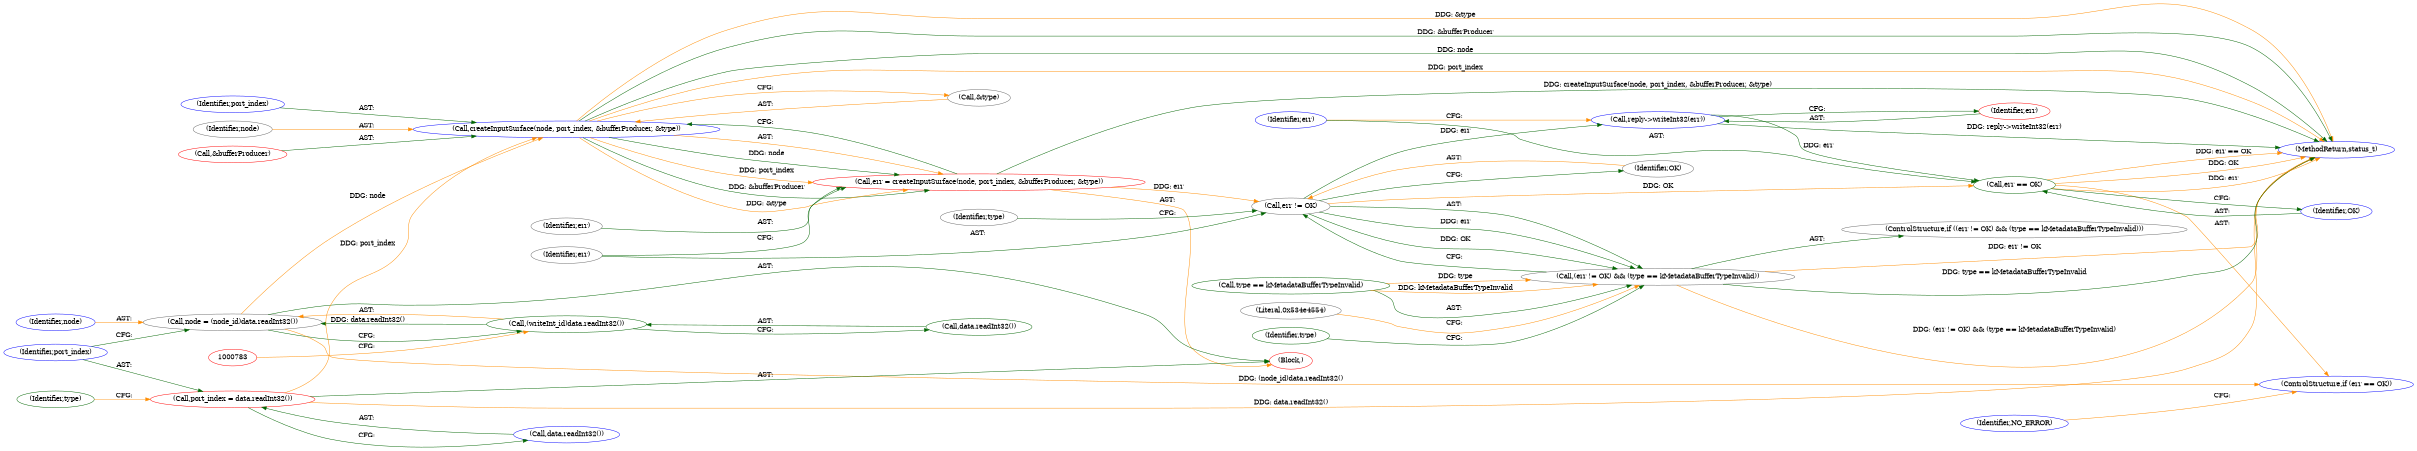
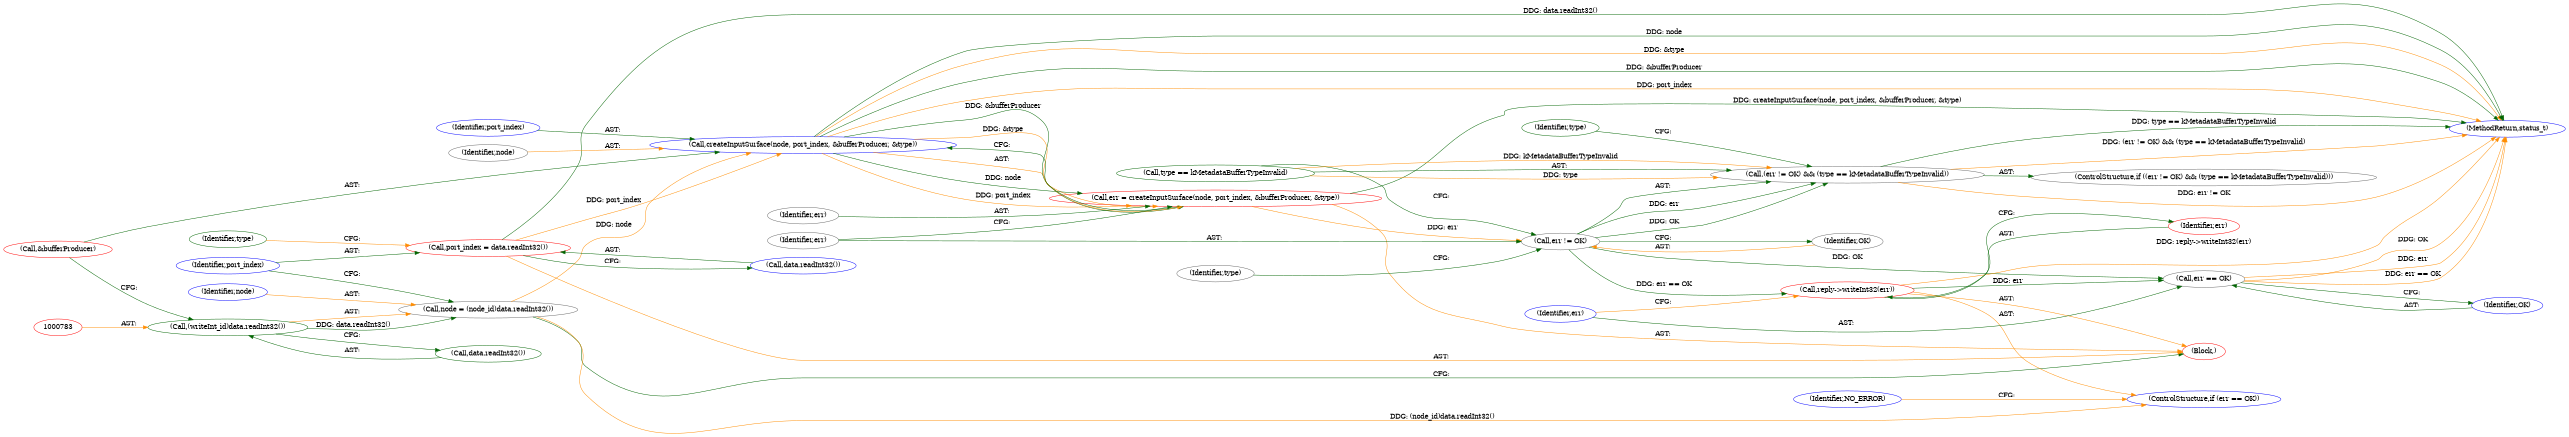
(979, 98) -> none
(1658, 120) -> (1847, 290)
(1455, 131) -> (1664, 284)
(1996, 137) -> (2219, 265)
(2014, 185) -> (2204, 279)
(1648, 192) -> (1873, 269)
(2212, 243) -> (2012, 346)
(1422, 264) -> (1392, 202)
(766, 266) -> (1442, 374)
(1291, 311) -> none
none -> (2047, 311)
(392, 341) -> (126, 294)
(368, 347) -> (130, 324)
(788, 379) -> (1333, 360)
(1386, 407) -> (1475, 15)
